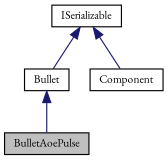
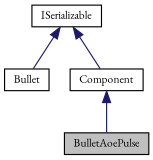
(47, 118) -> (107, 118)
